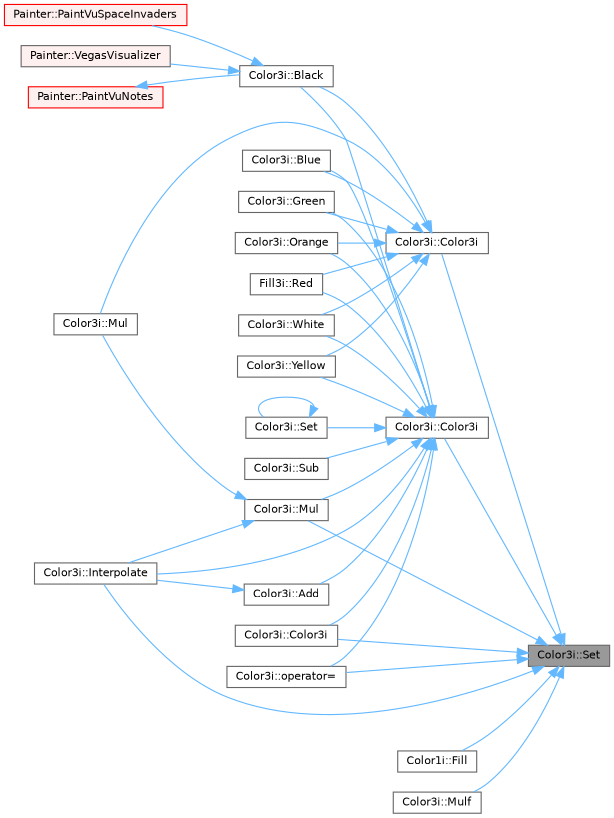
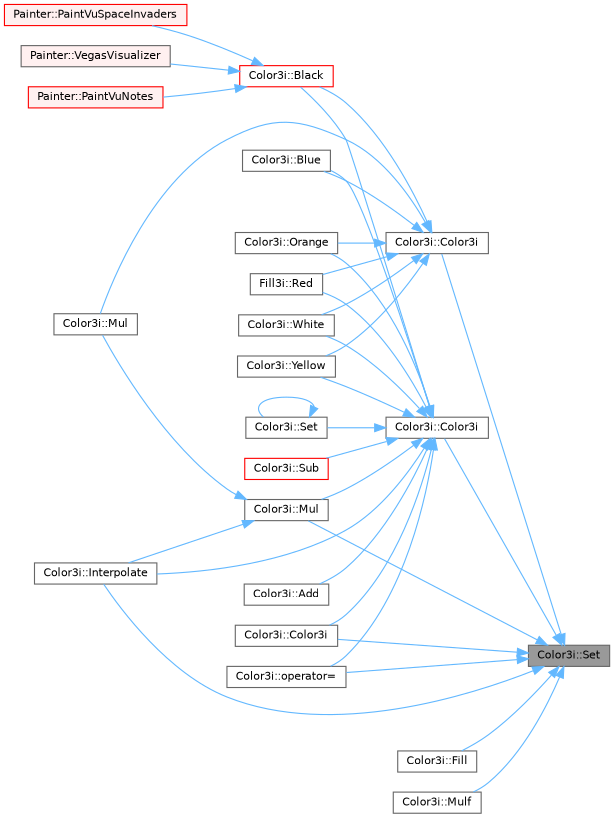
(286, 76) -> (286, 76)
(193, 79) -> (199, 93)
(286, 202) -> none
(286, 469) -> (286, 469)
(195, 584) -> none
(437, 762) -> (437, 762)
